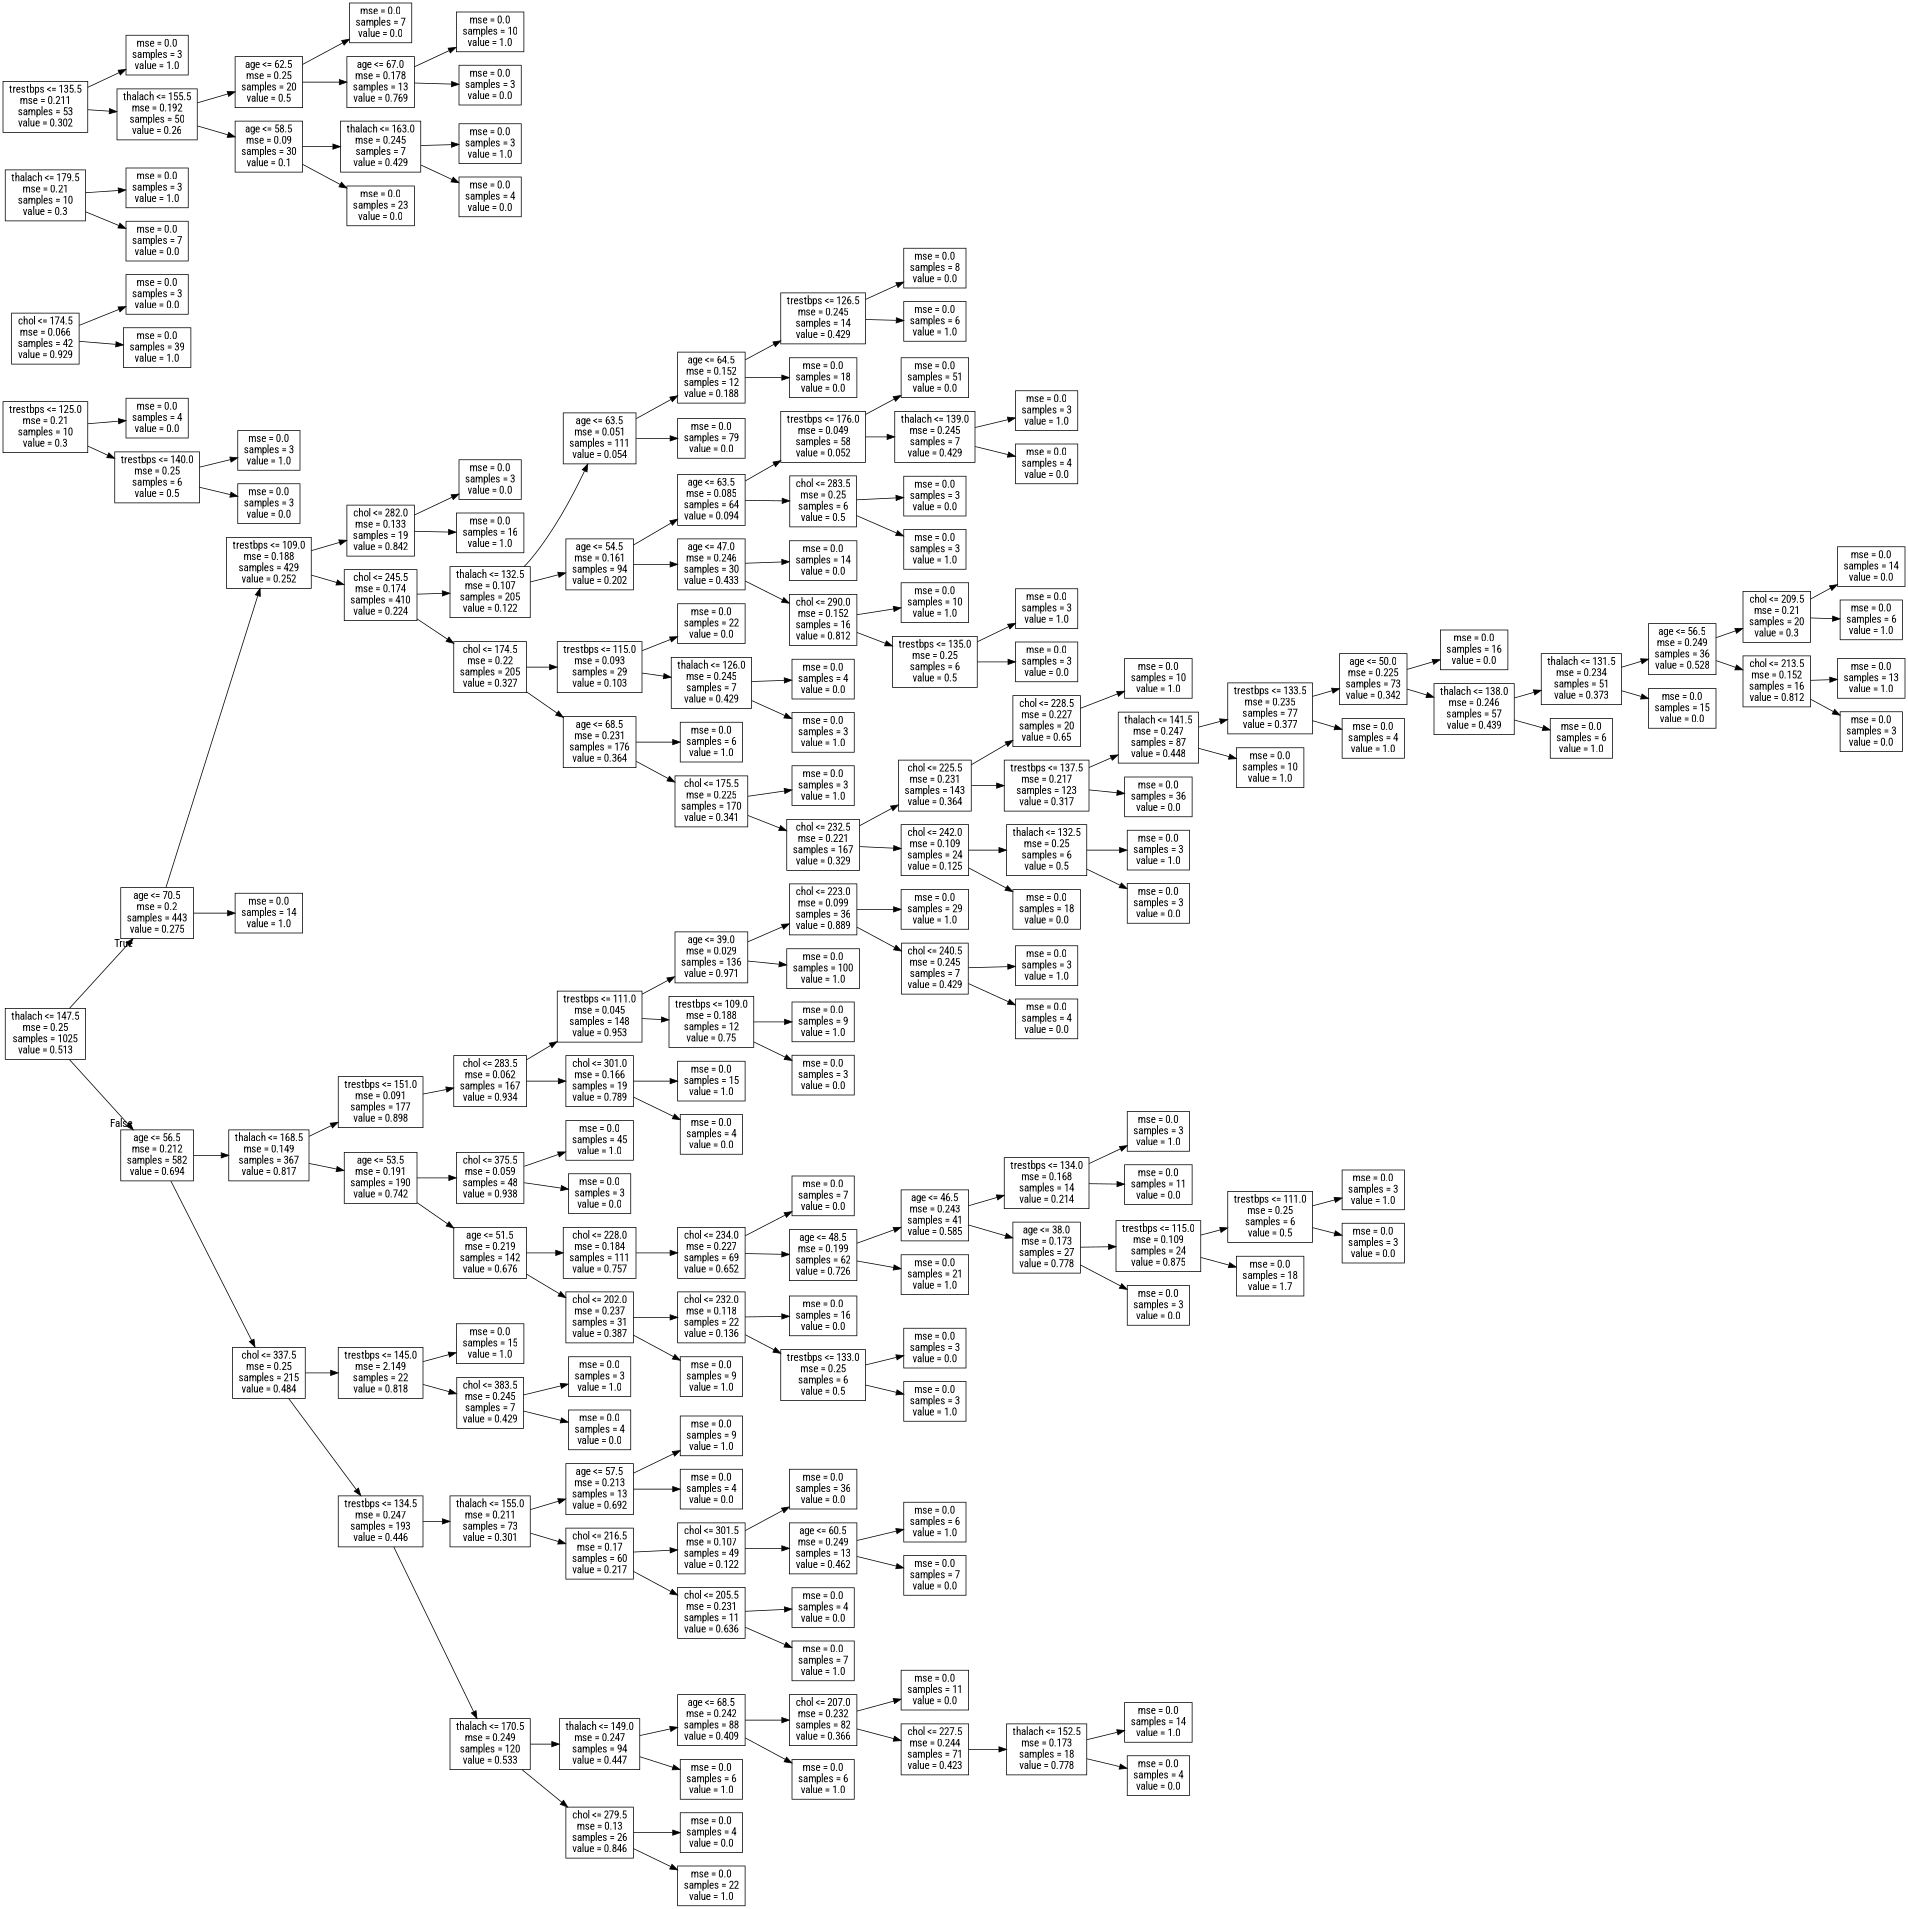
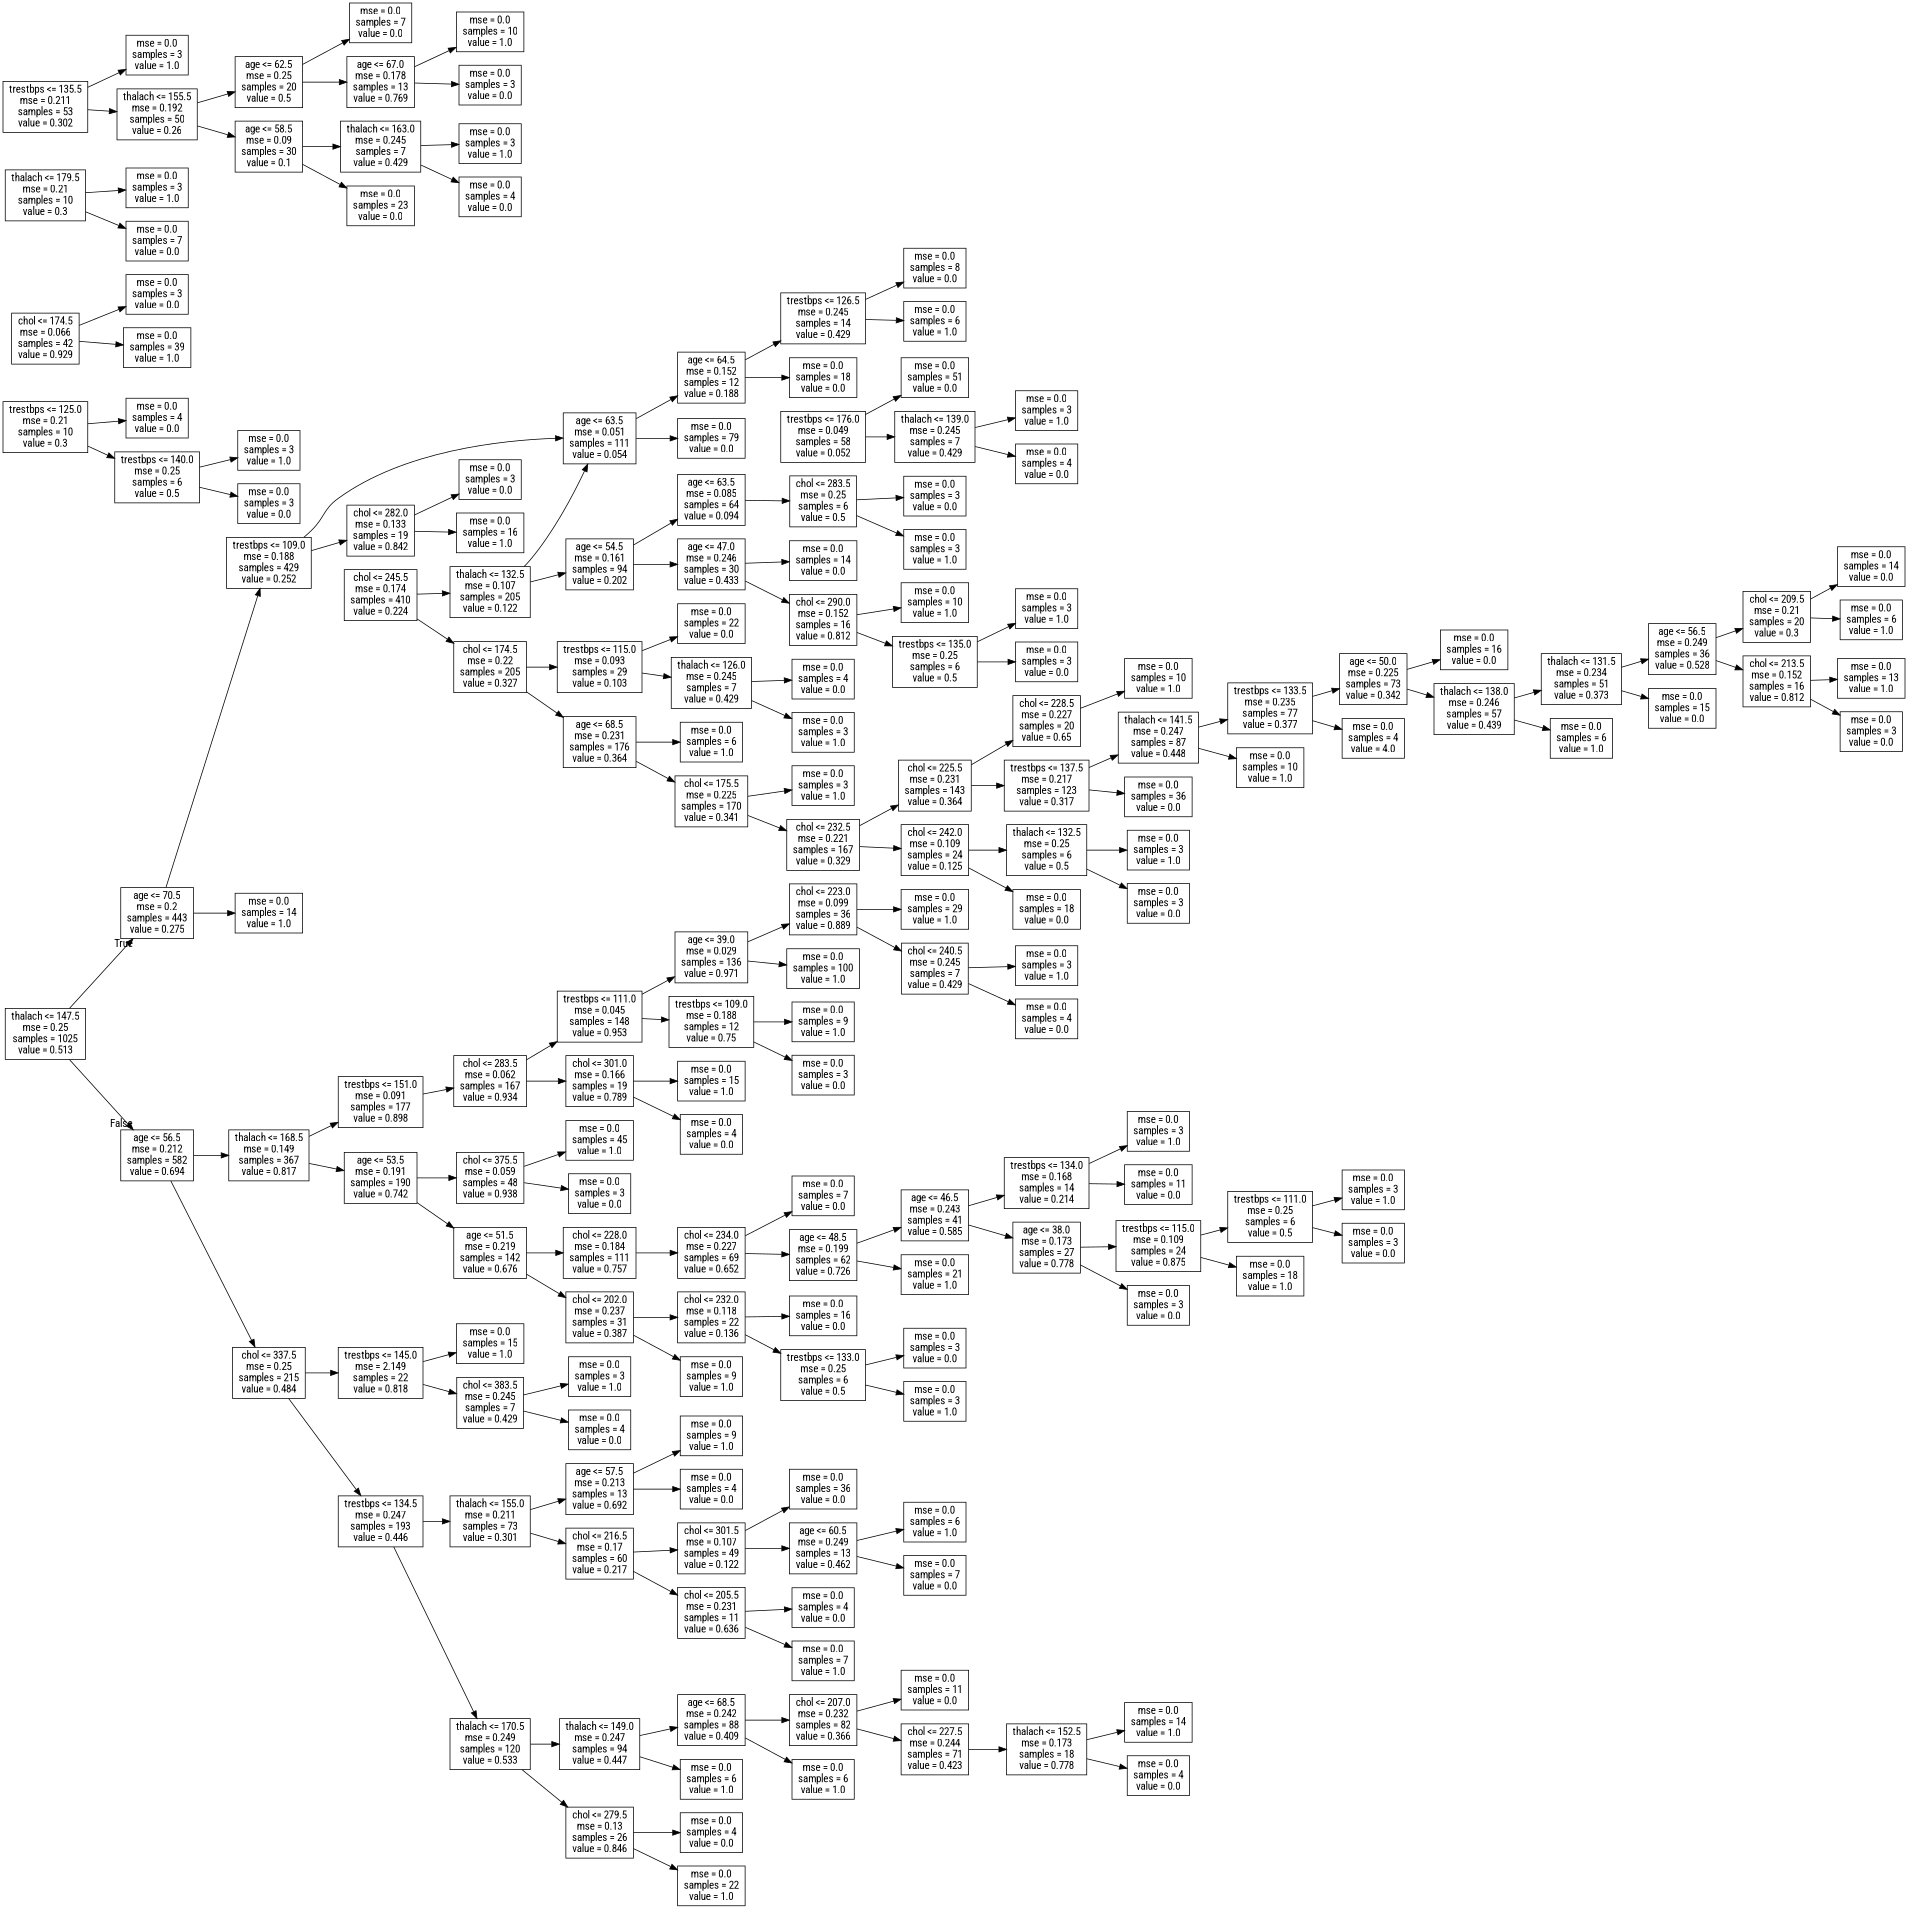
(760, 473) -> none
(324, 579) -> (417, 460)
(1373, 738) -> (1373, 738)
(1270, 1276) -> (1270, 1276)
